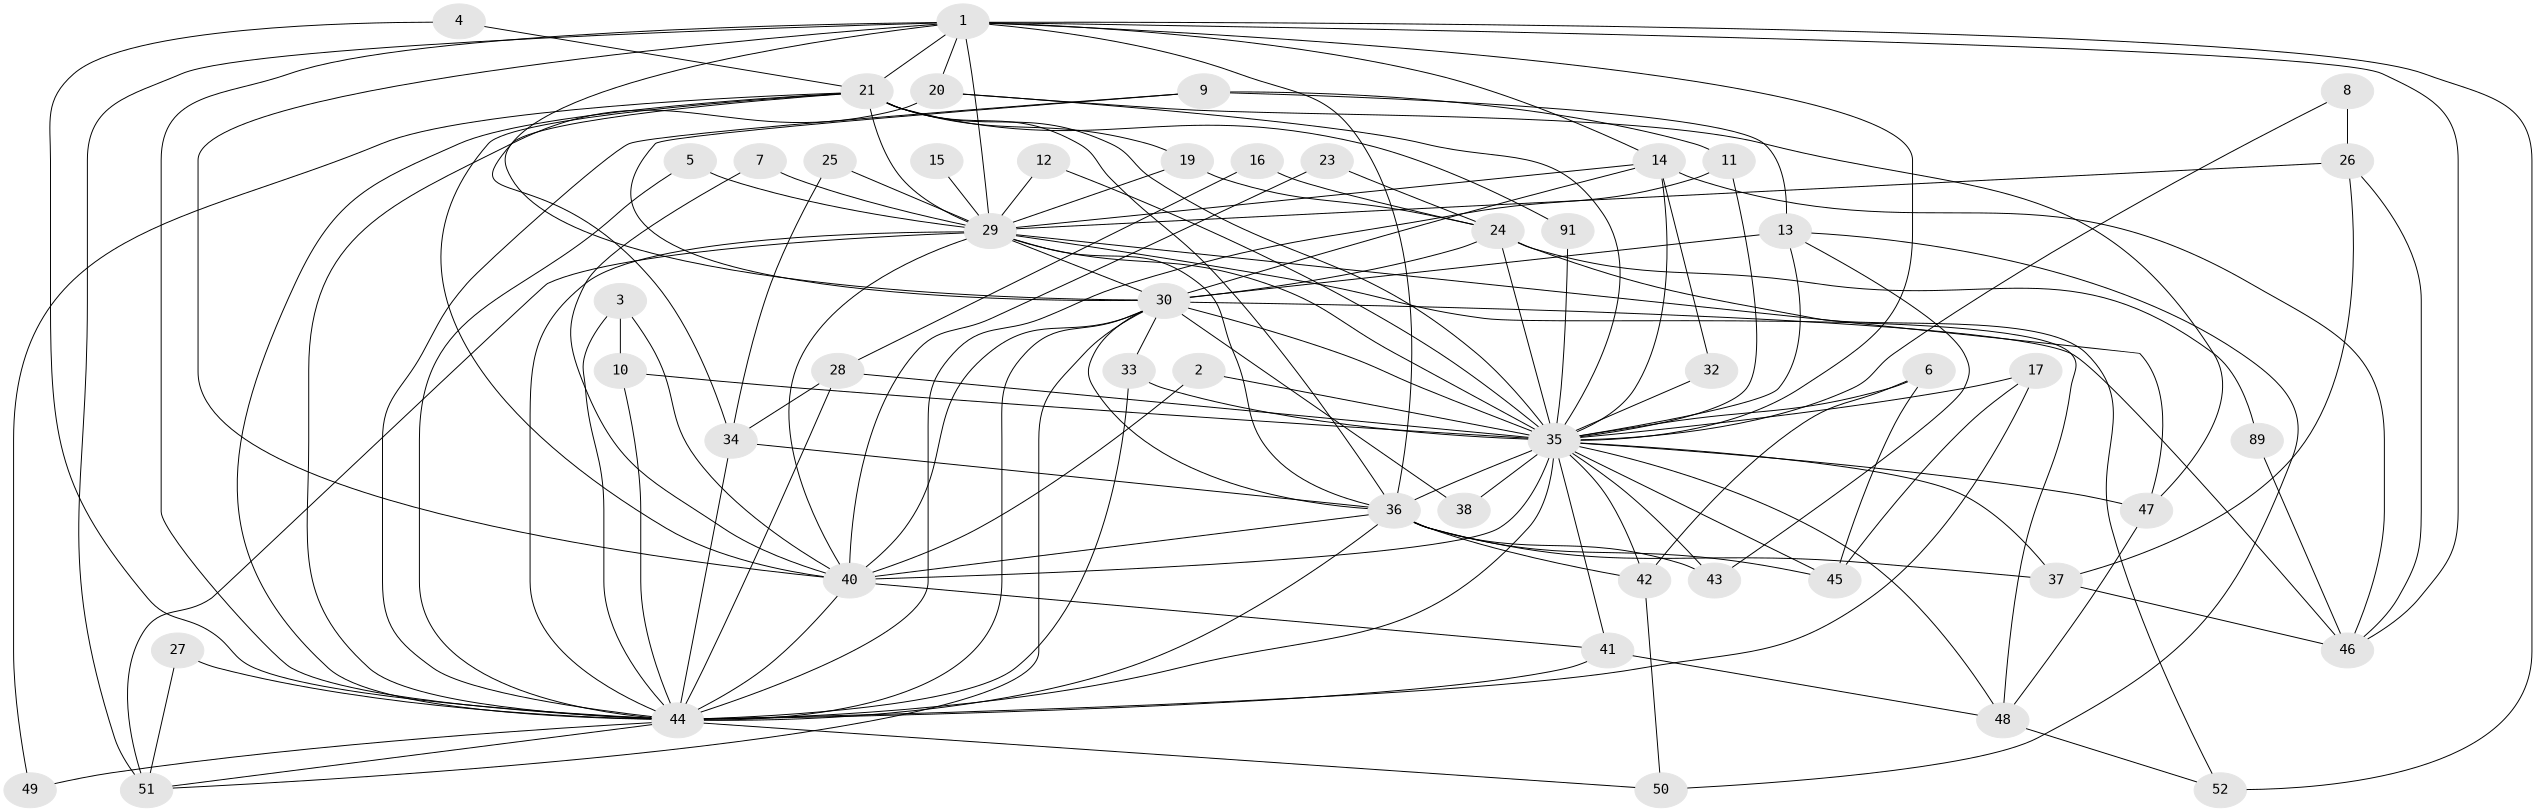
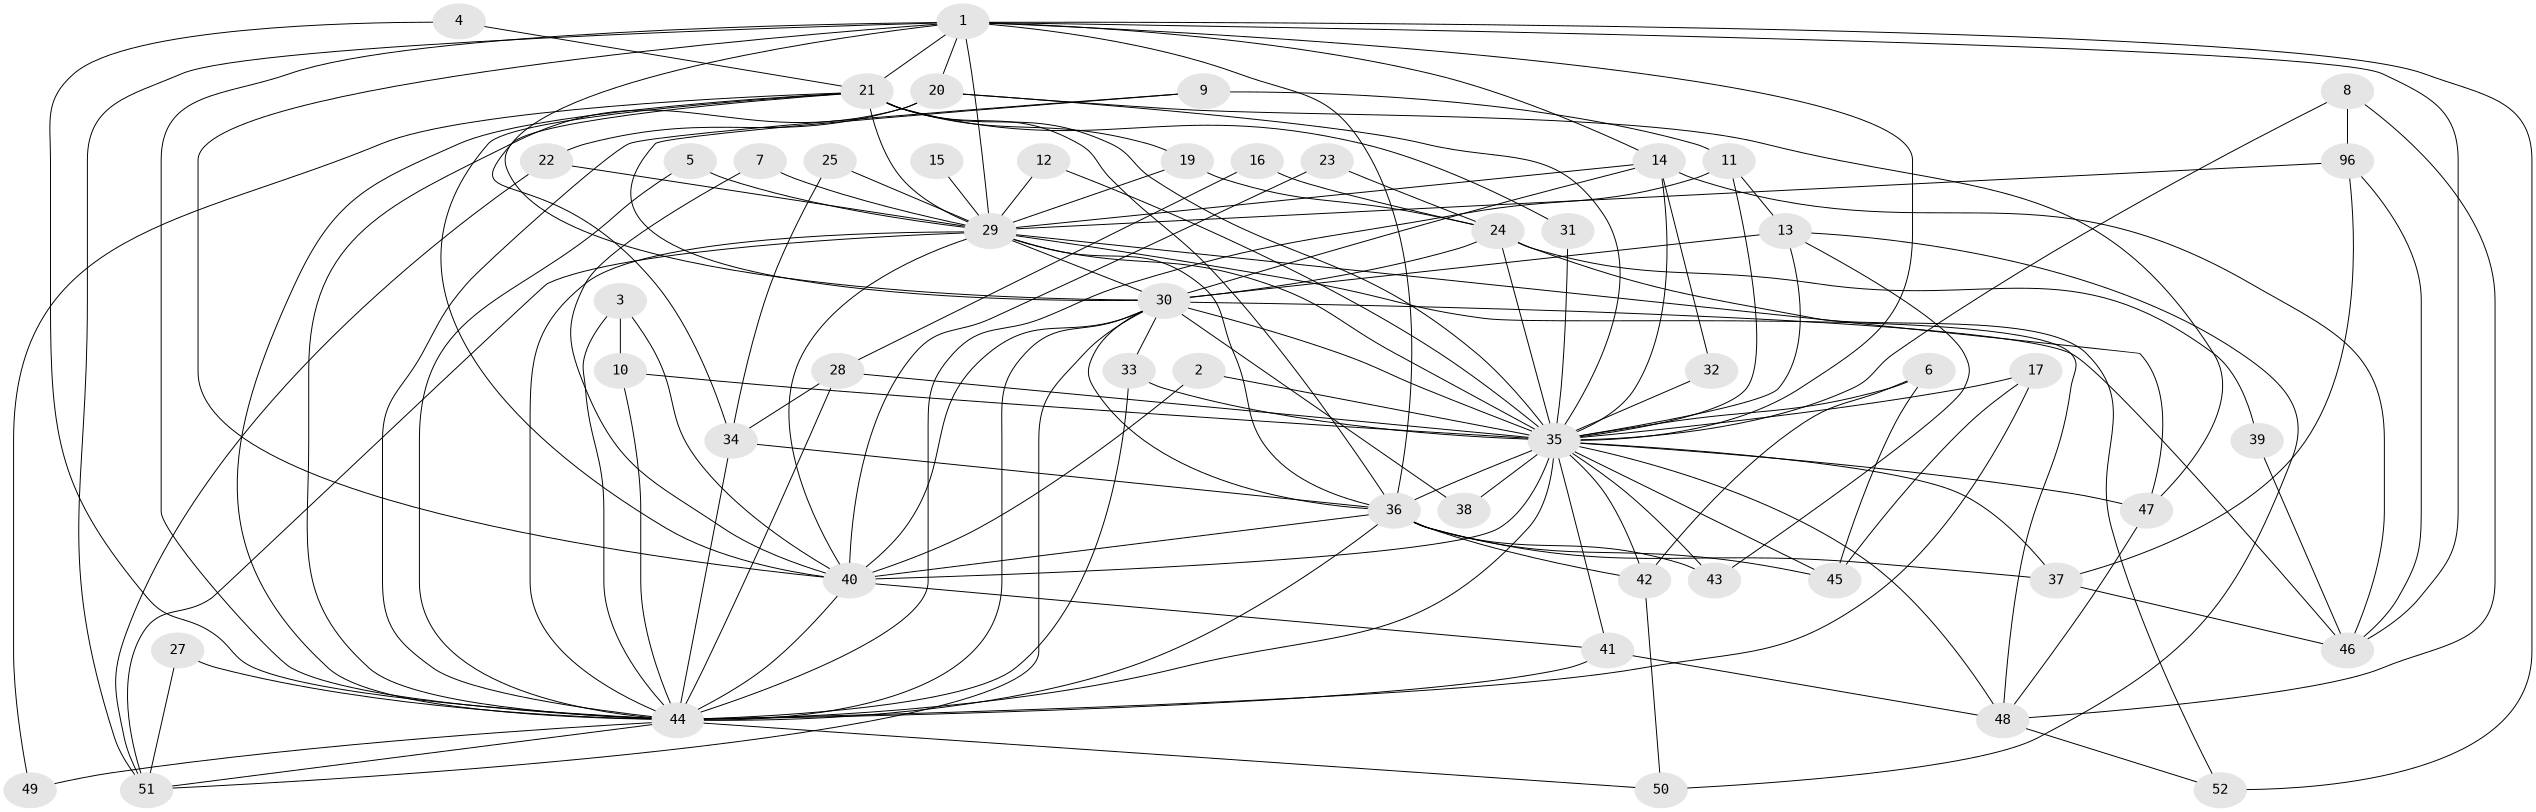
(1567, 110) -> (1763, 203)
none -> (547, 161)
(2347, 161) -> (2347, 161)
(1568, 231) -> (1568, 231)
(2257, 441) -> (2257, 441)
none -> (2495, 576)
